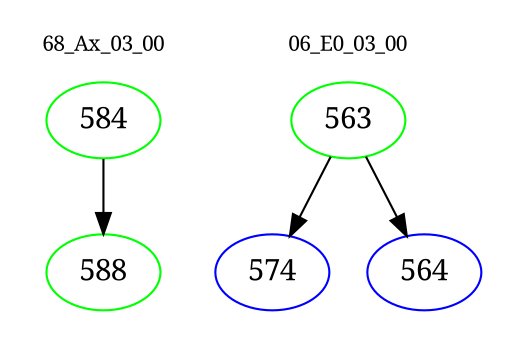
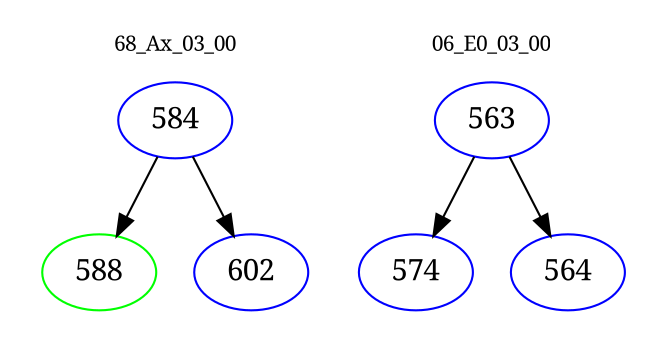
(103, 120) -> (175, 120)
(348, 120) -> (492, 120)
none -> (251, 272)
